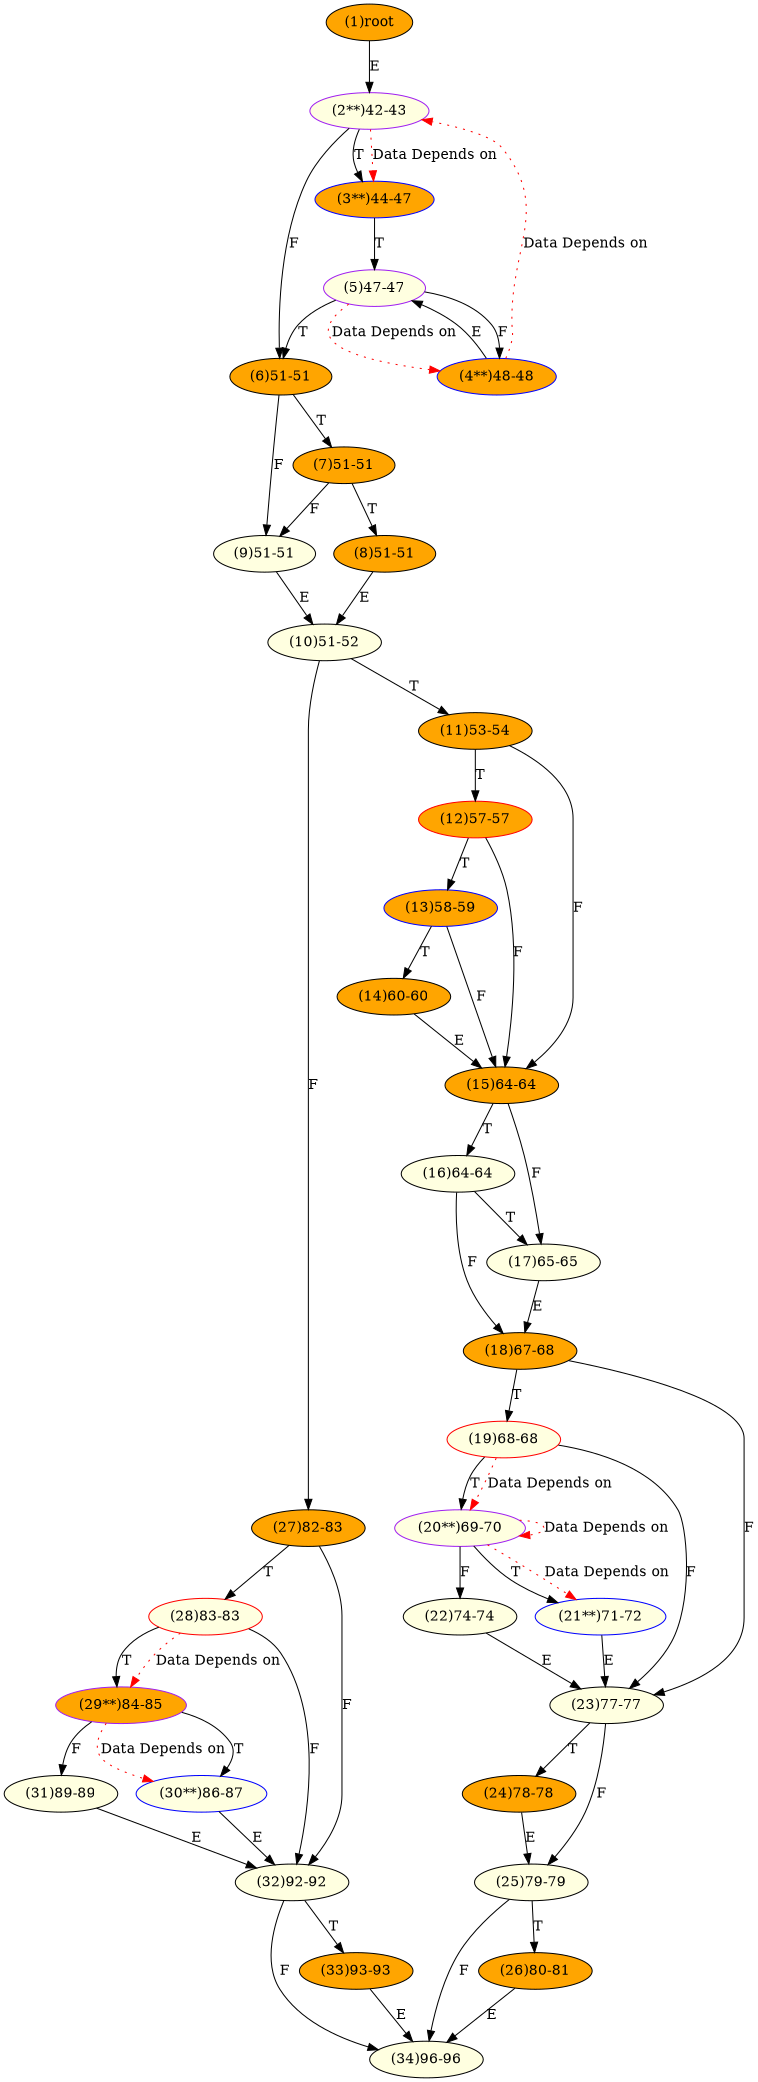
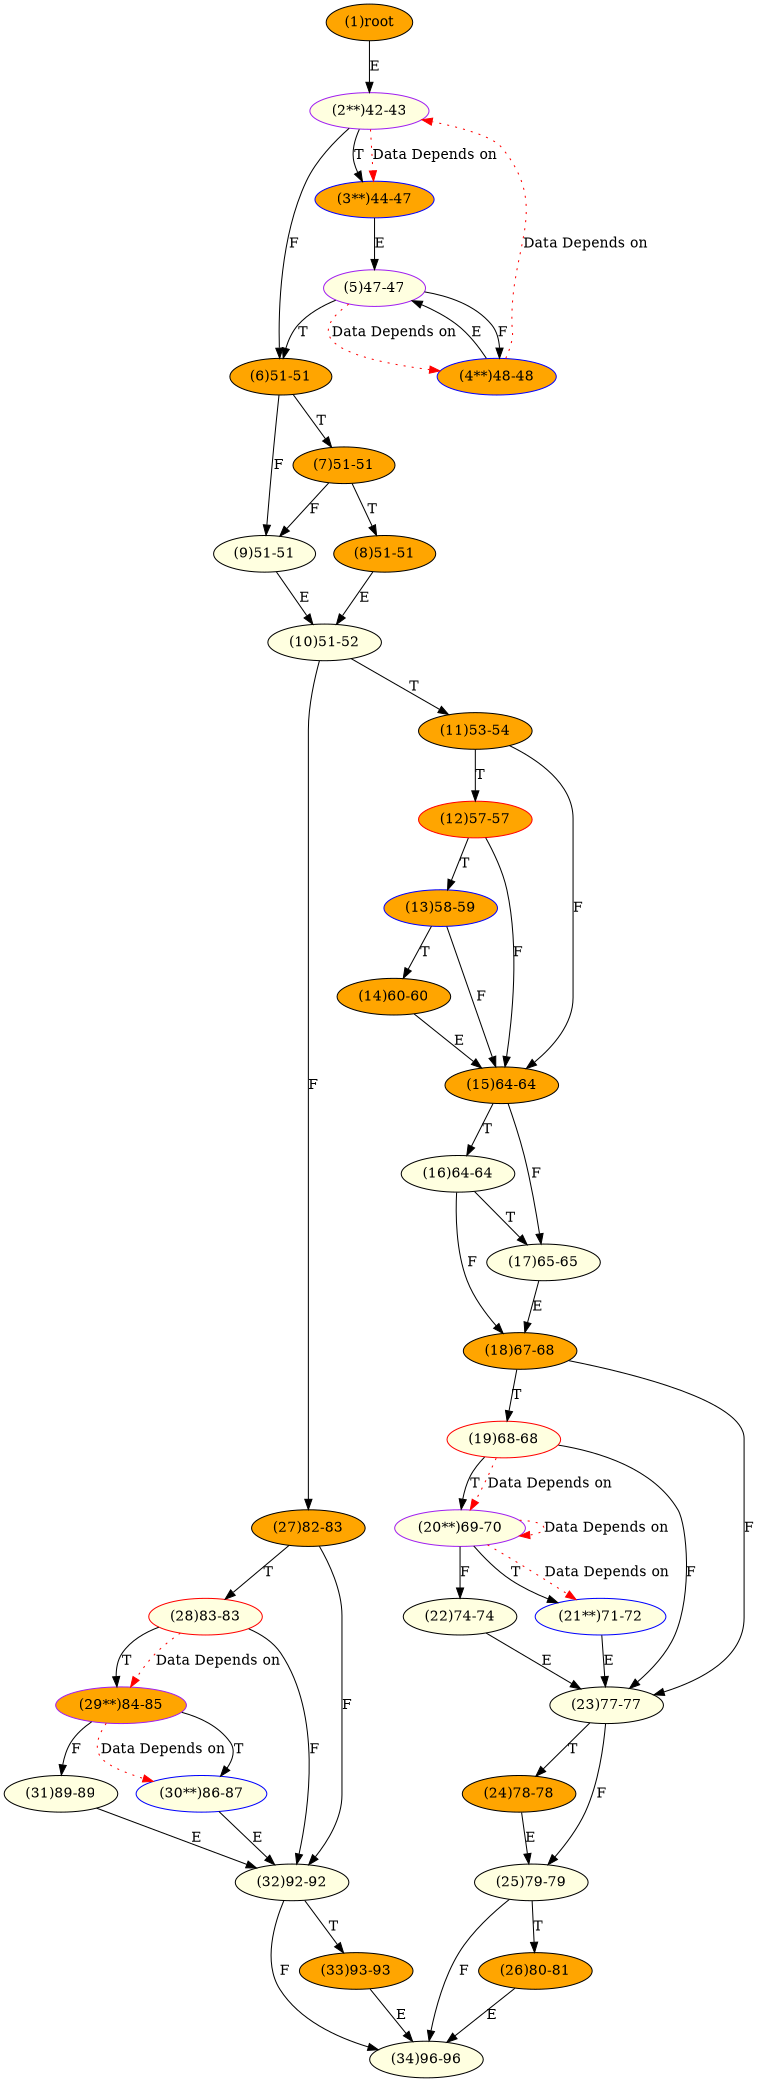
(380, 244) -> (380, 244)
